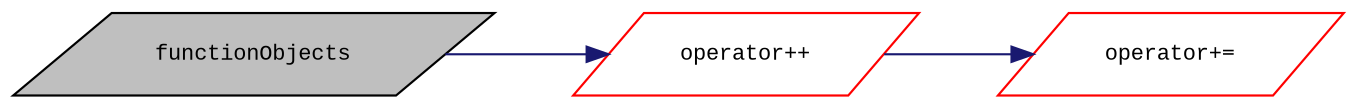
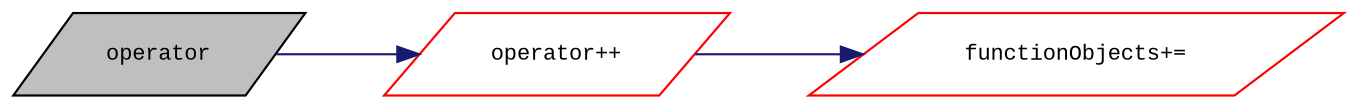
(254, 54) -> (159, 54)
(1171, 54) -> (1076, 54)
